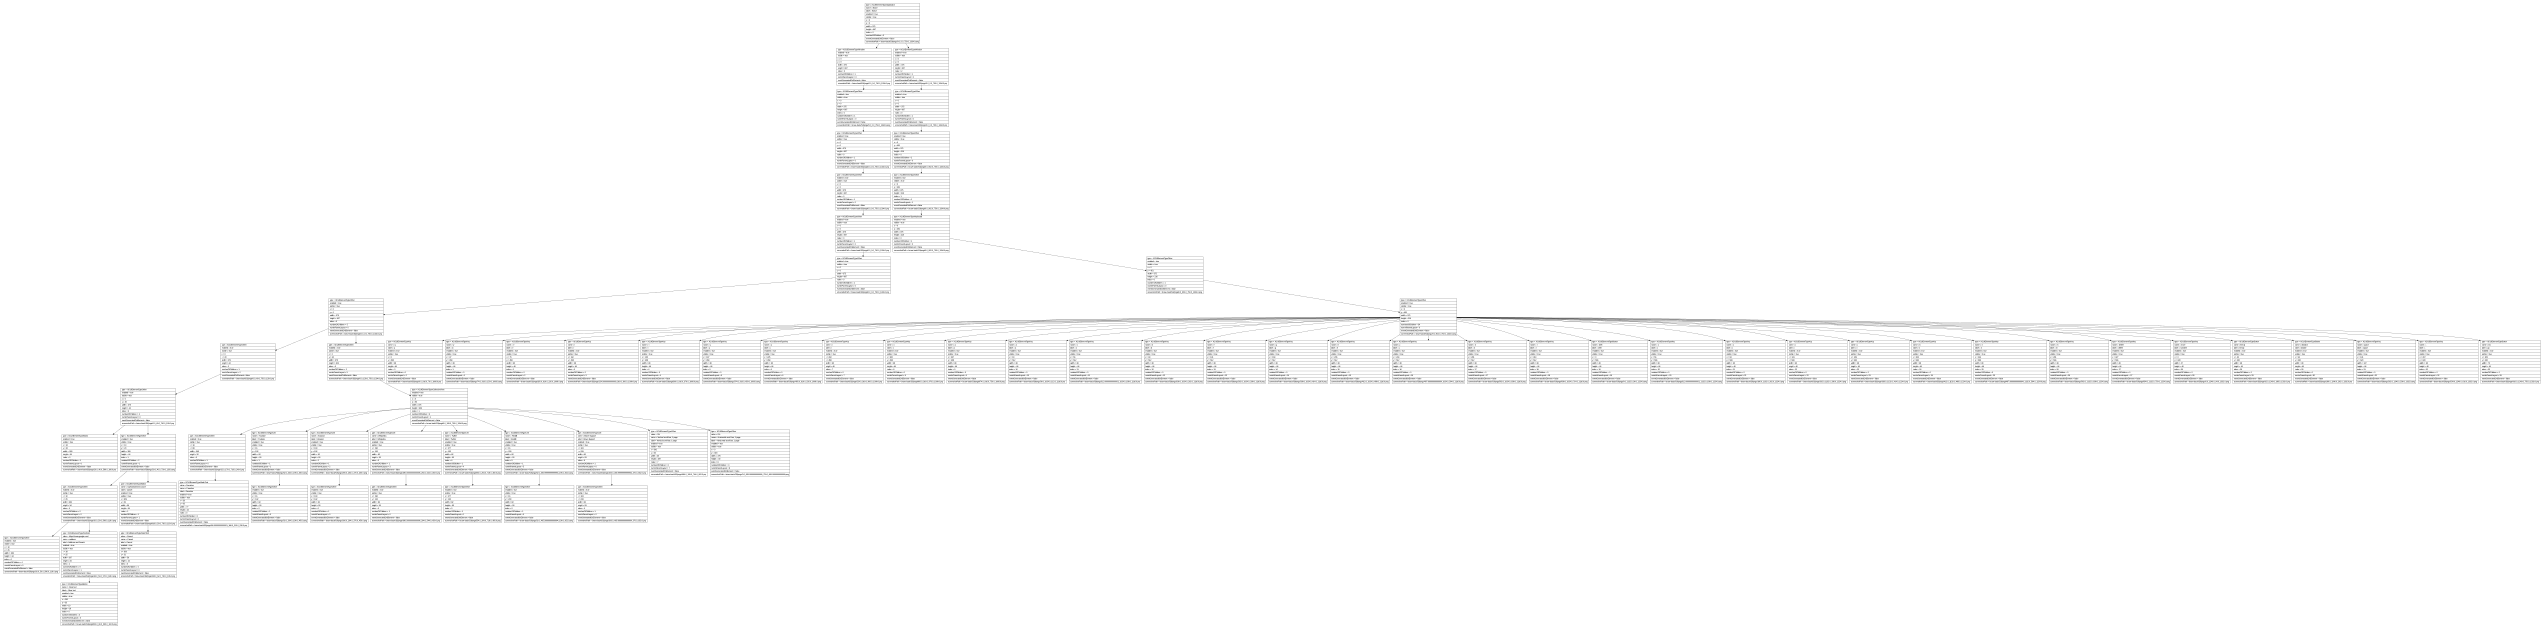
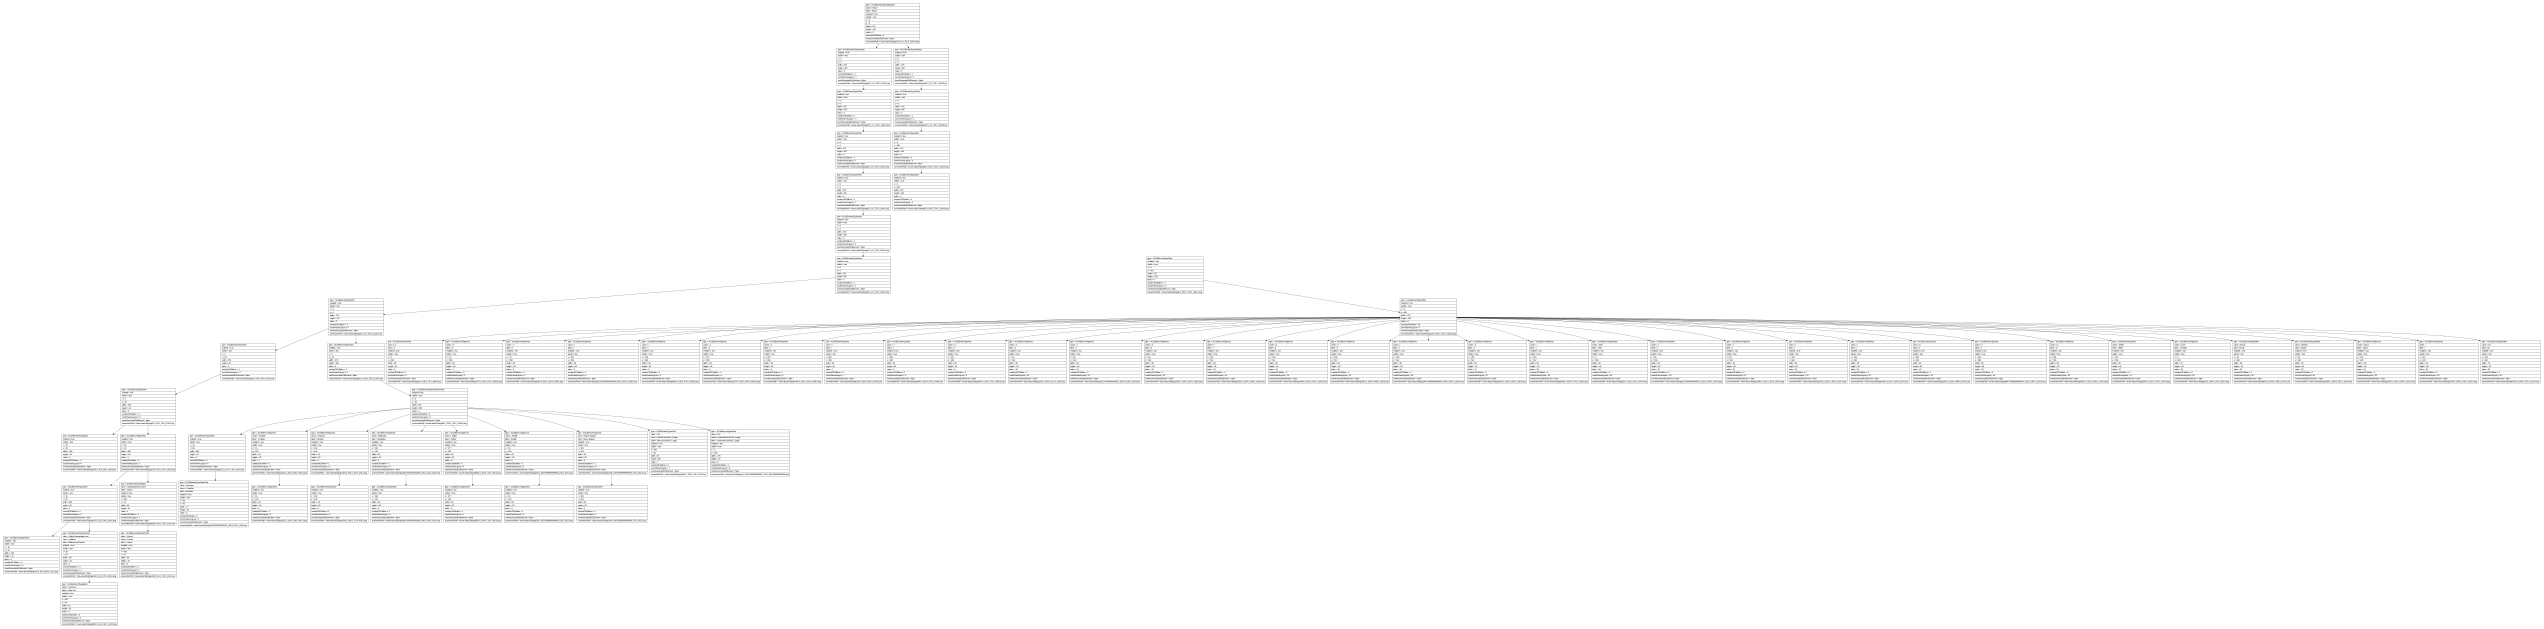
(921, 234) -> none
